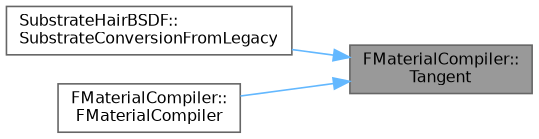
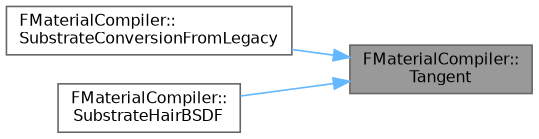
(149, 31) -> (149, 31)
(149, 108) -> (149, 108)
